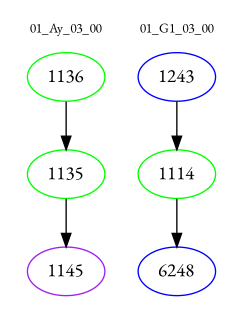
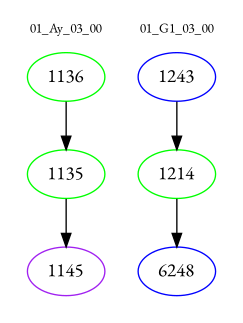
(177, 174) -> (177, 174)
